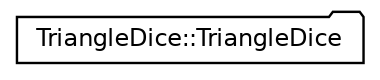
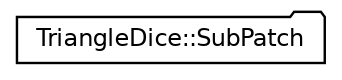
(190, 40) -> (171, 40)
